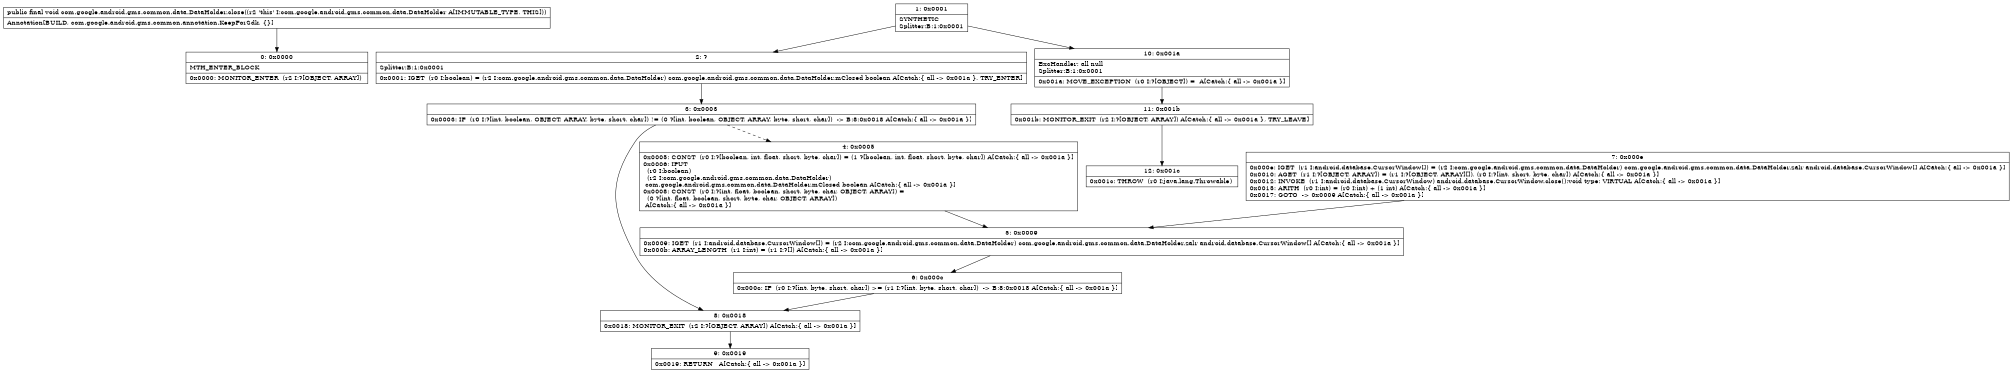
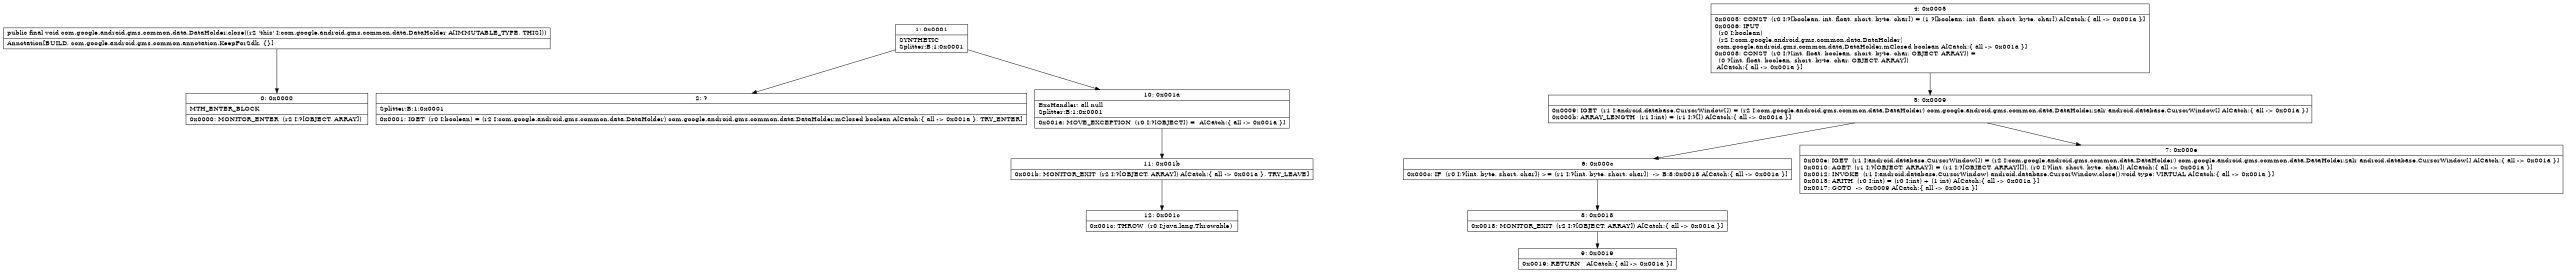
(701, 114) -> none
(1279, 214) -> (2032, 133)
